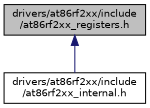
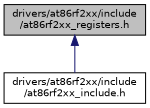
(75, 88) -> (75, 88)
